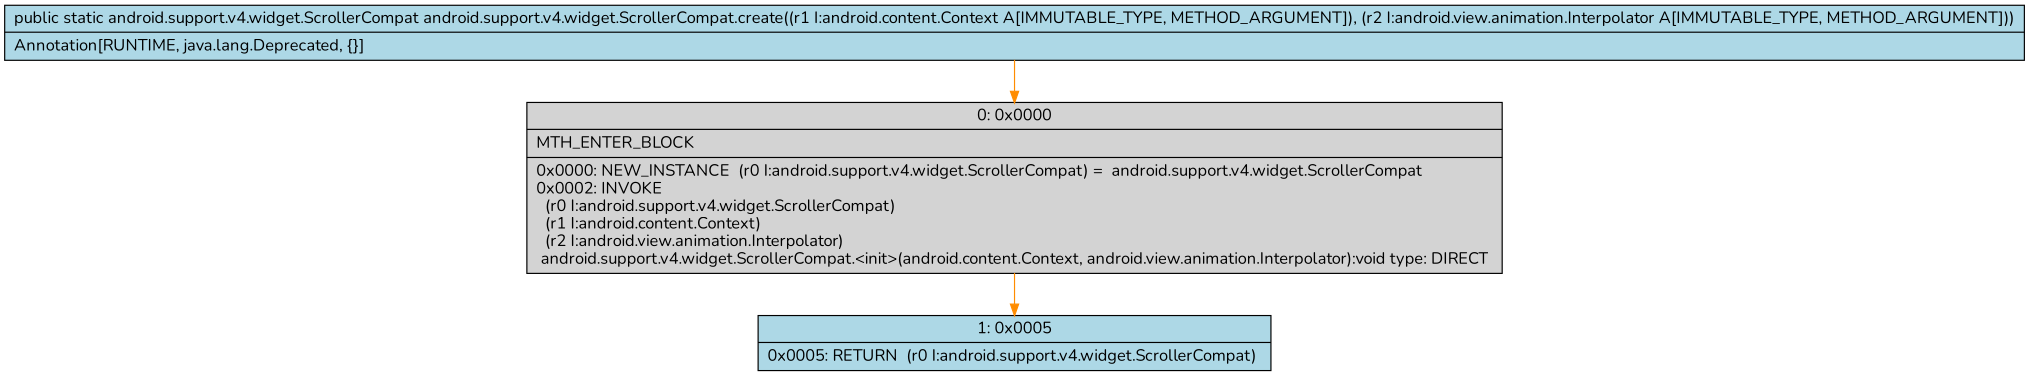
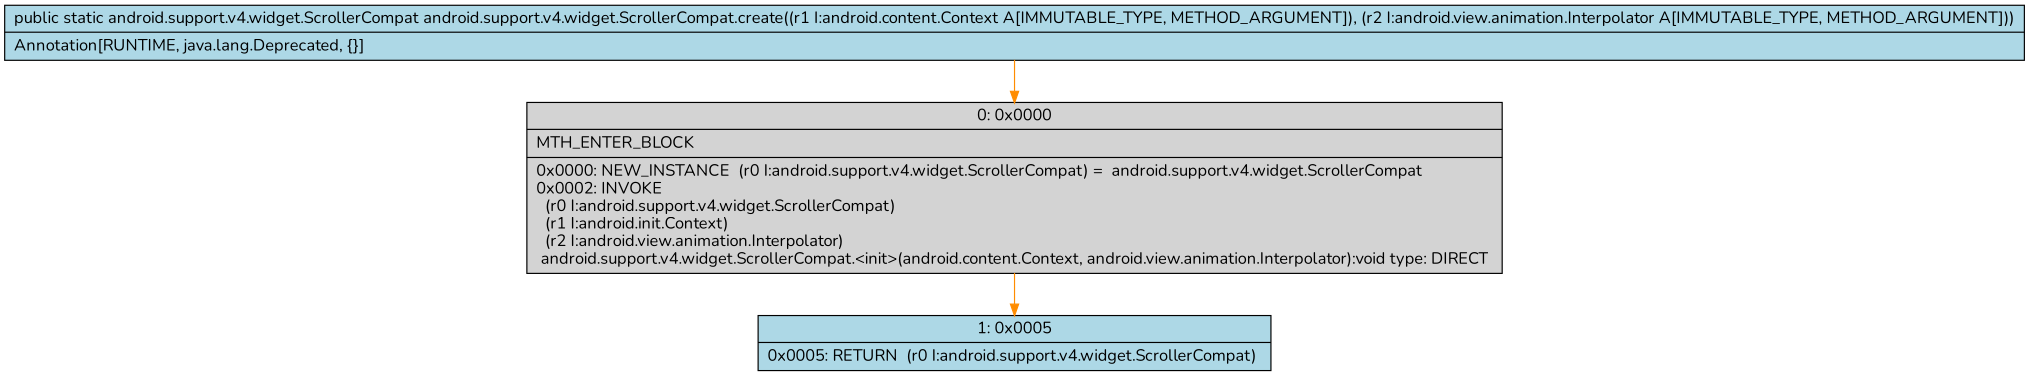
(649, 224) -> (633, 224)
